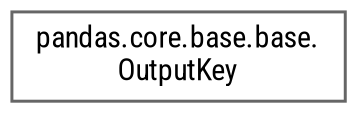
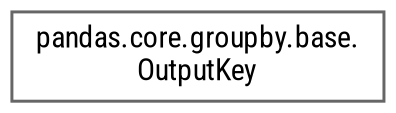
(179, 57) -> (198, 57)
